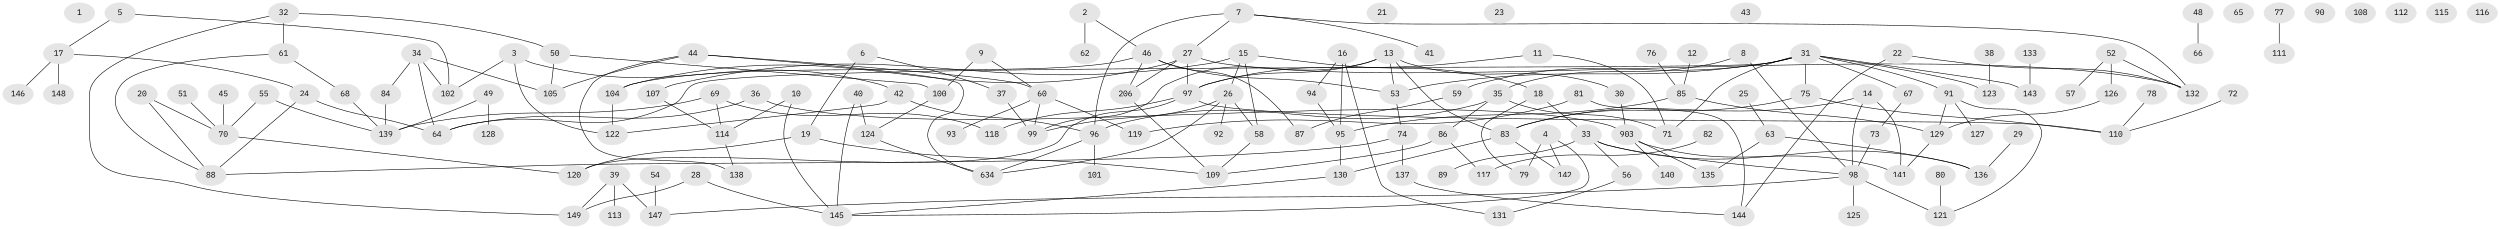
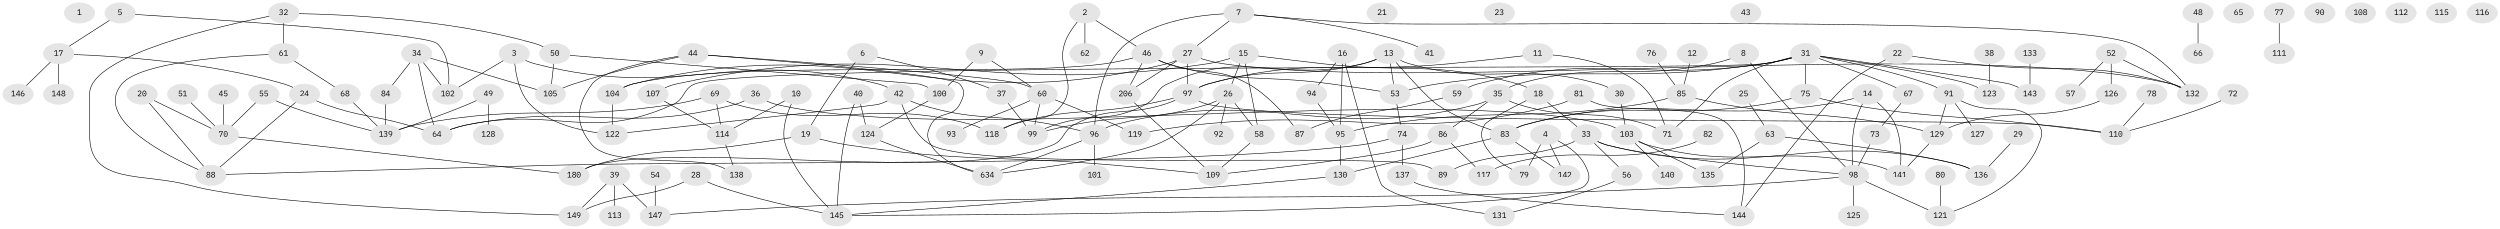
none -> (1067, 94)
(1627, 135) -> (1627, 135)
none -> (1183, 160)
(574, 175) -> (574, 175)
